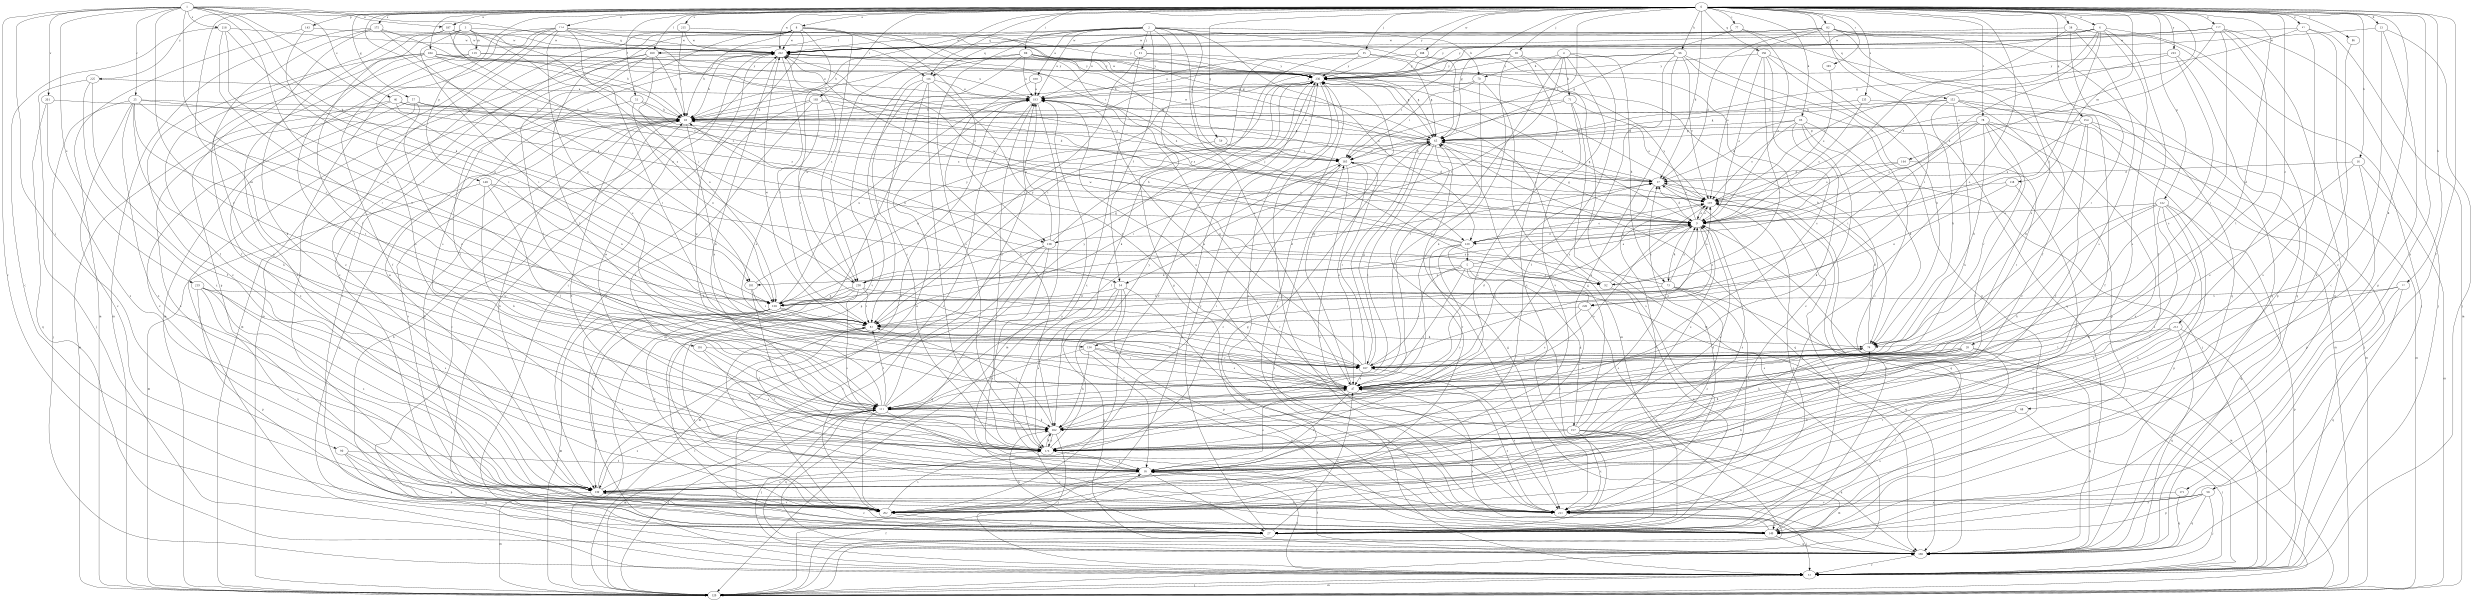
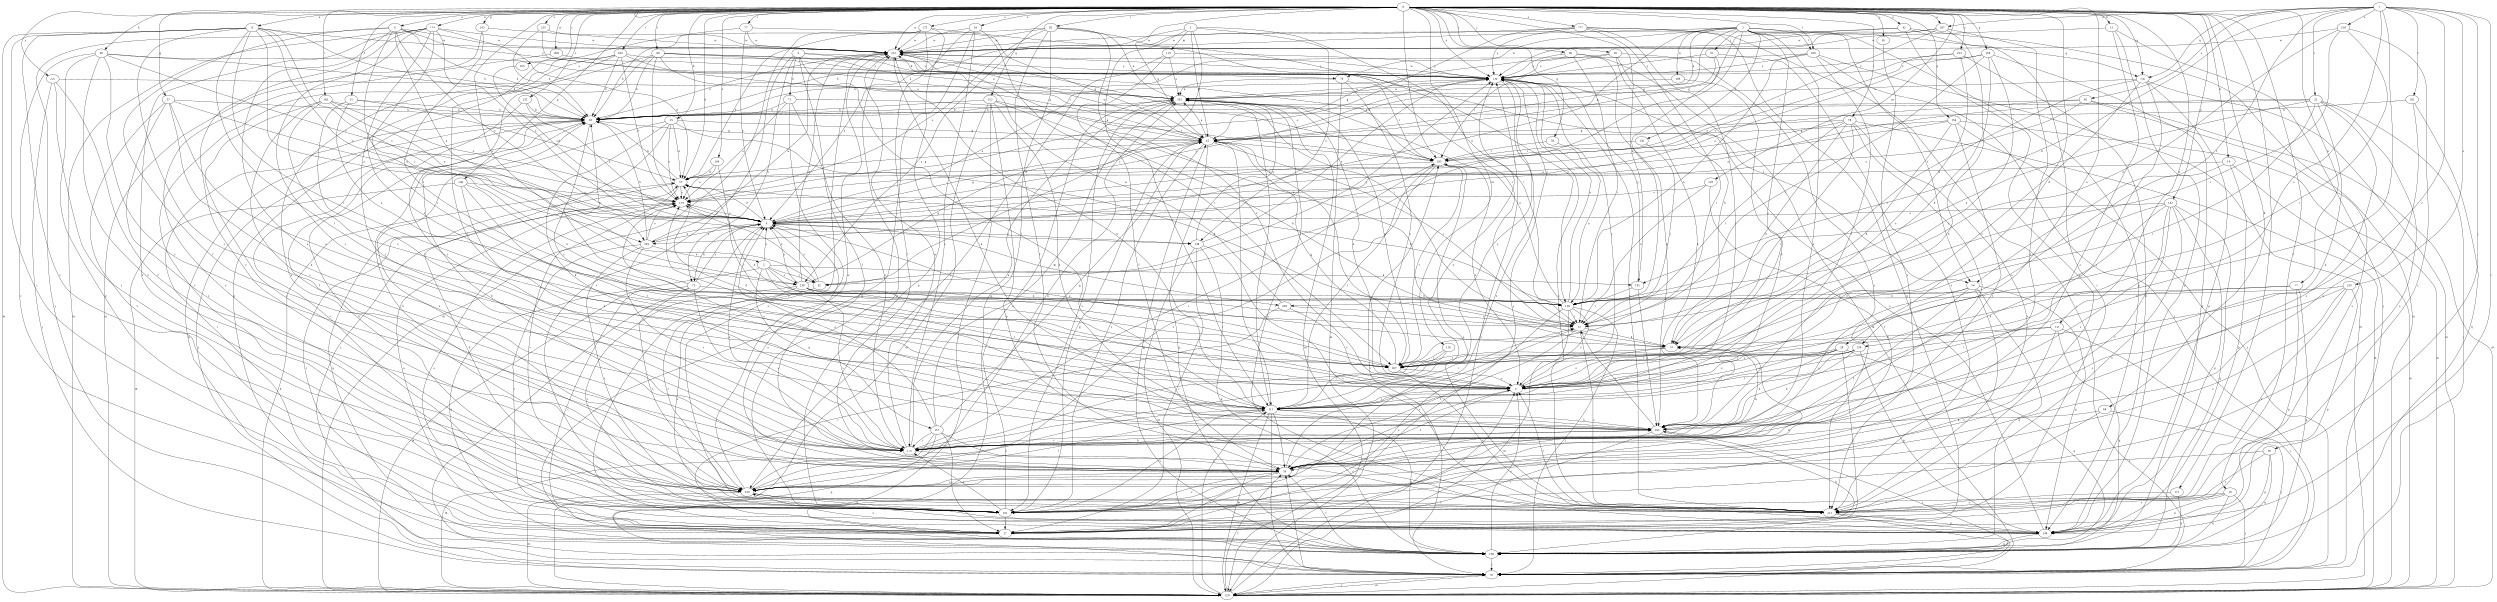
(1228, 63) -> none
none -> (1642, 141)
none -> (857, 391)
